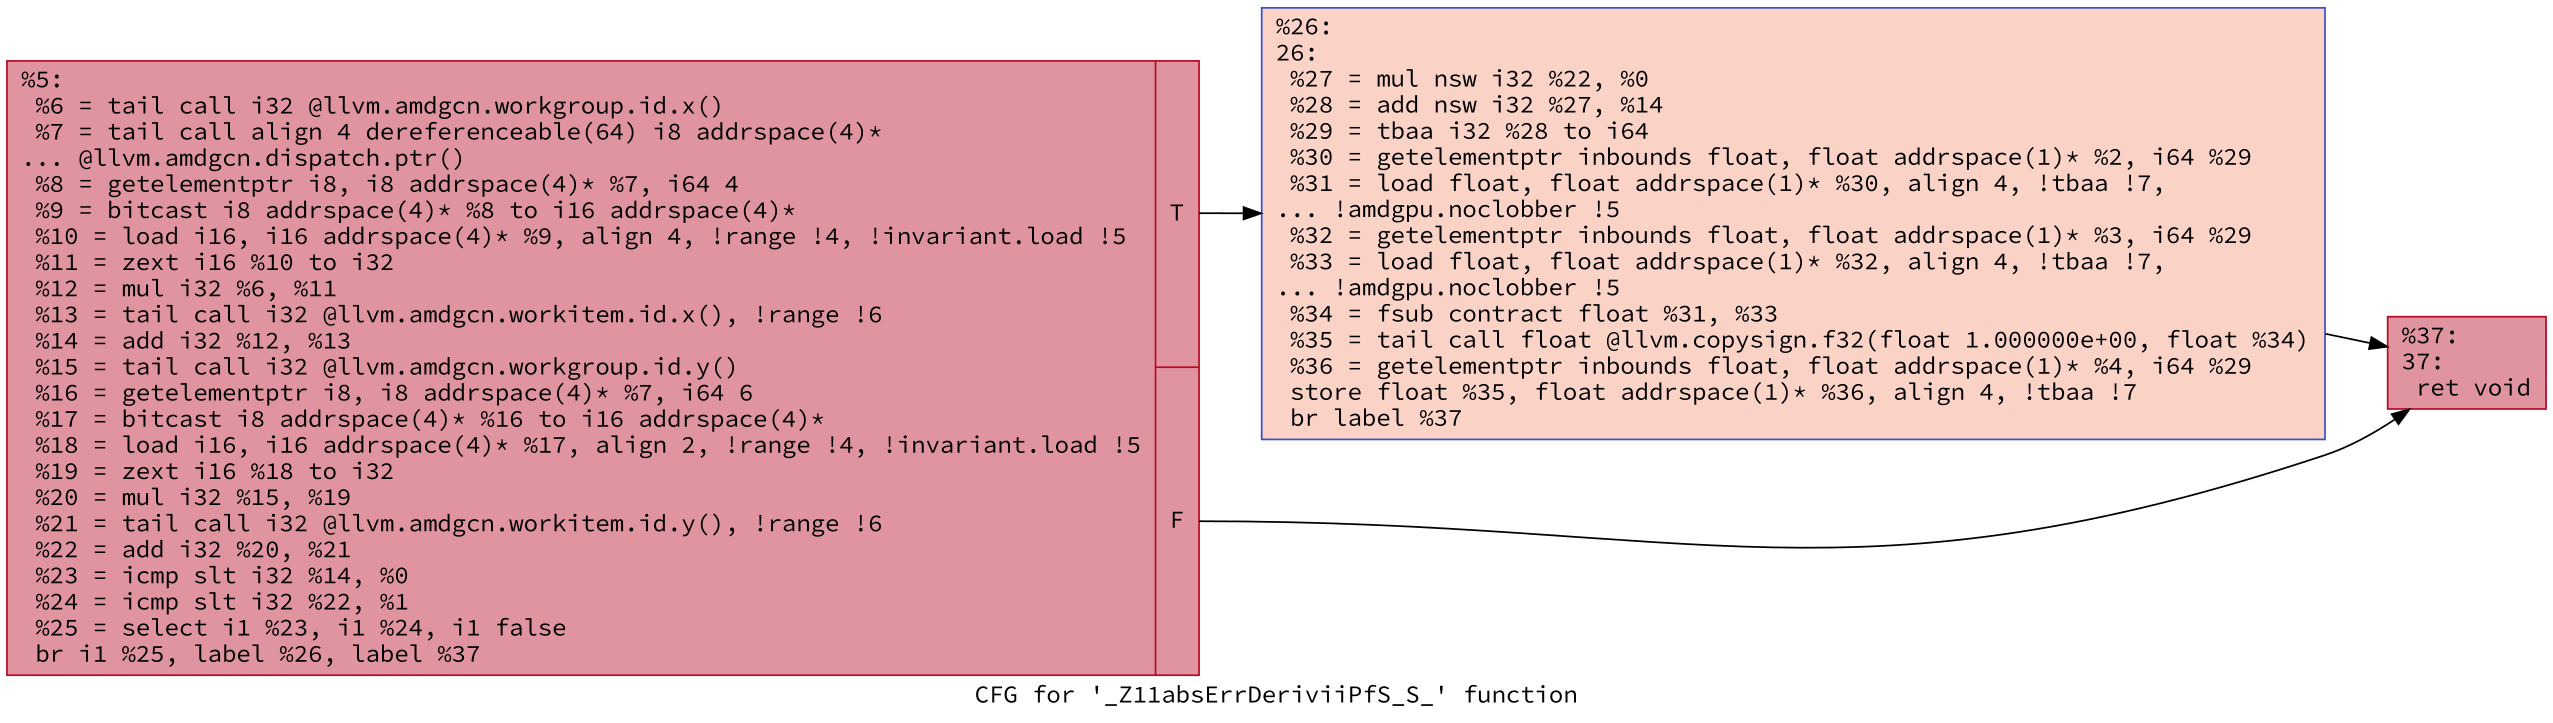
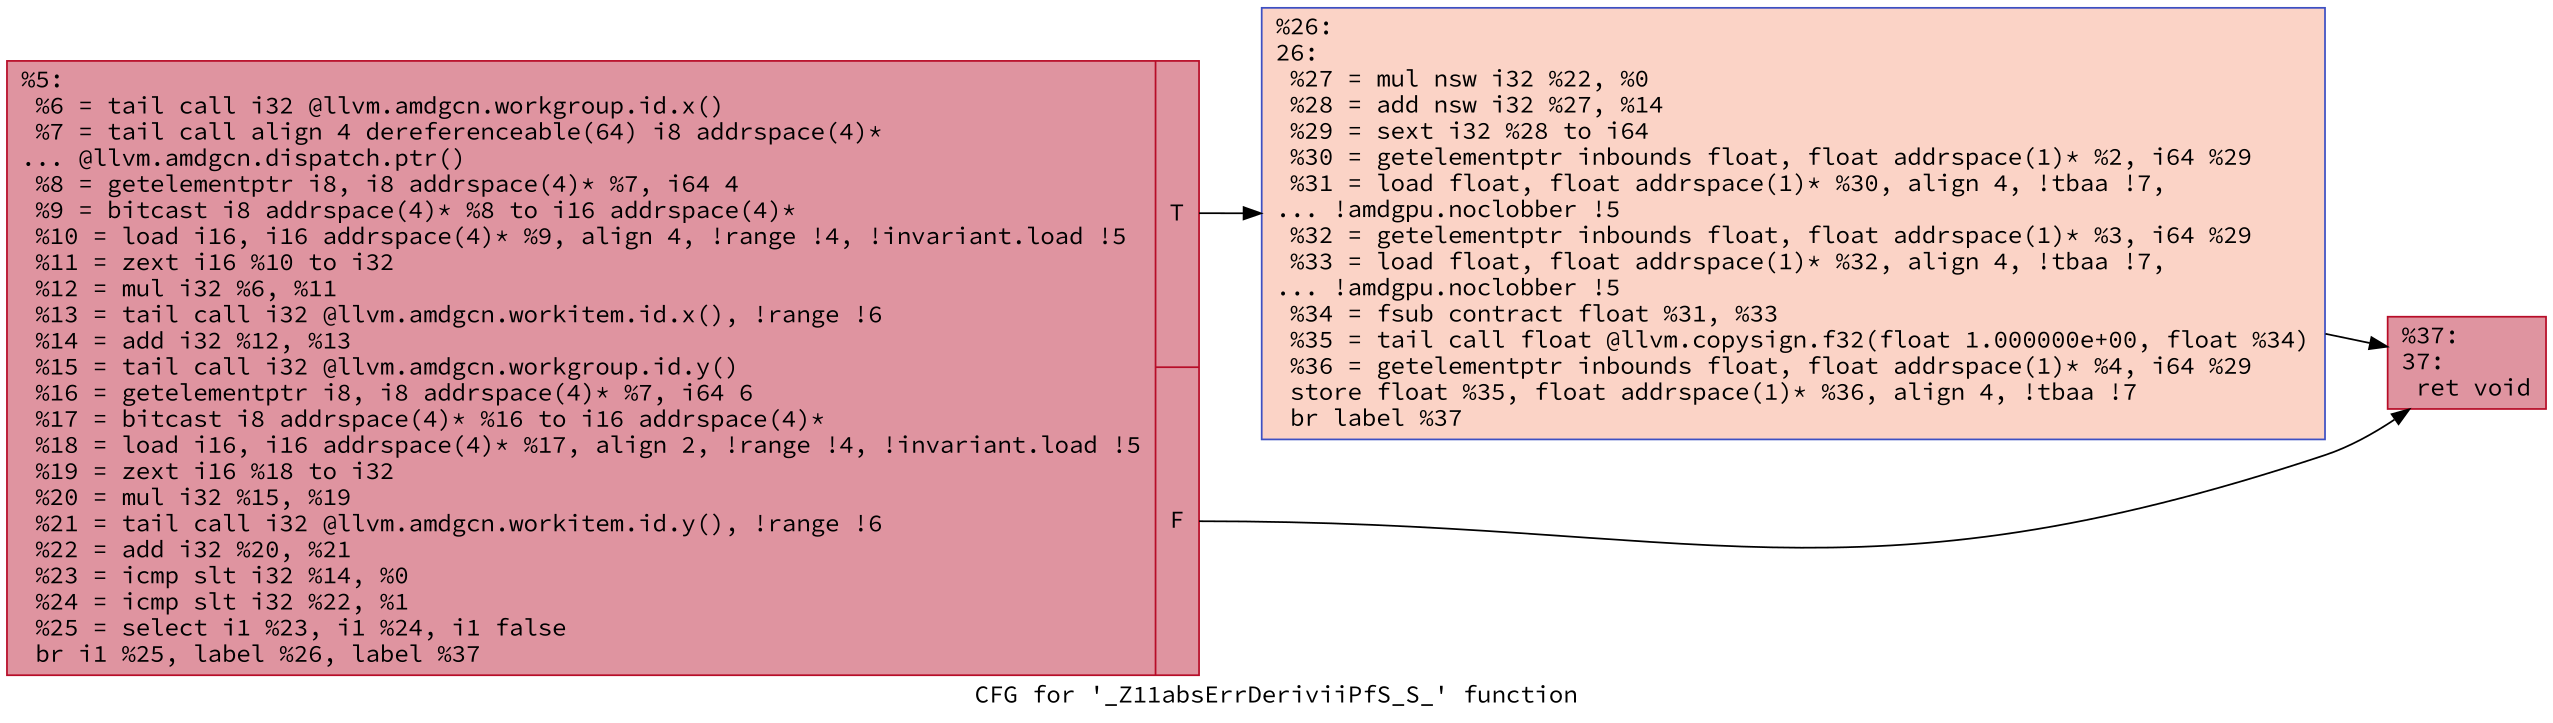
(1463, 131) -> (1463, 131)
